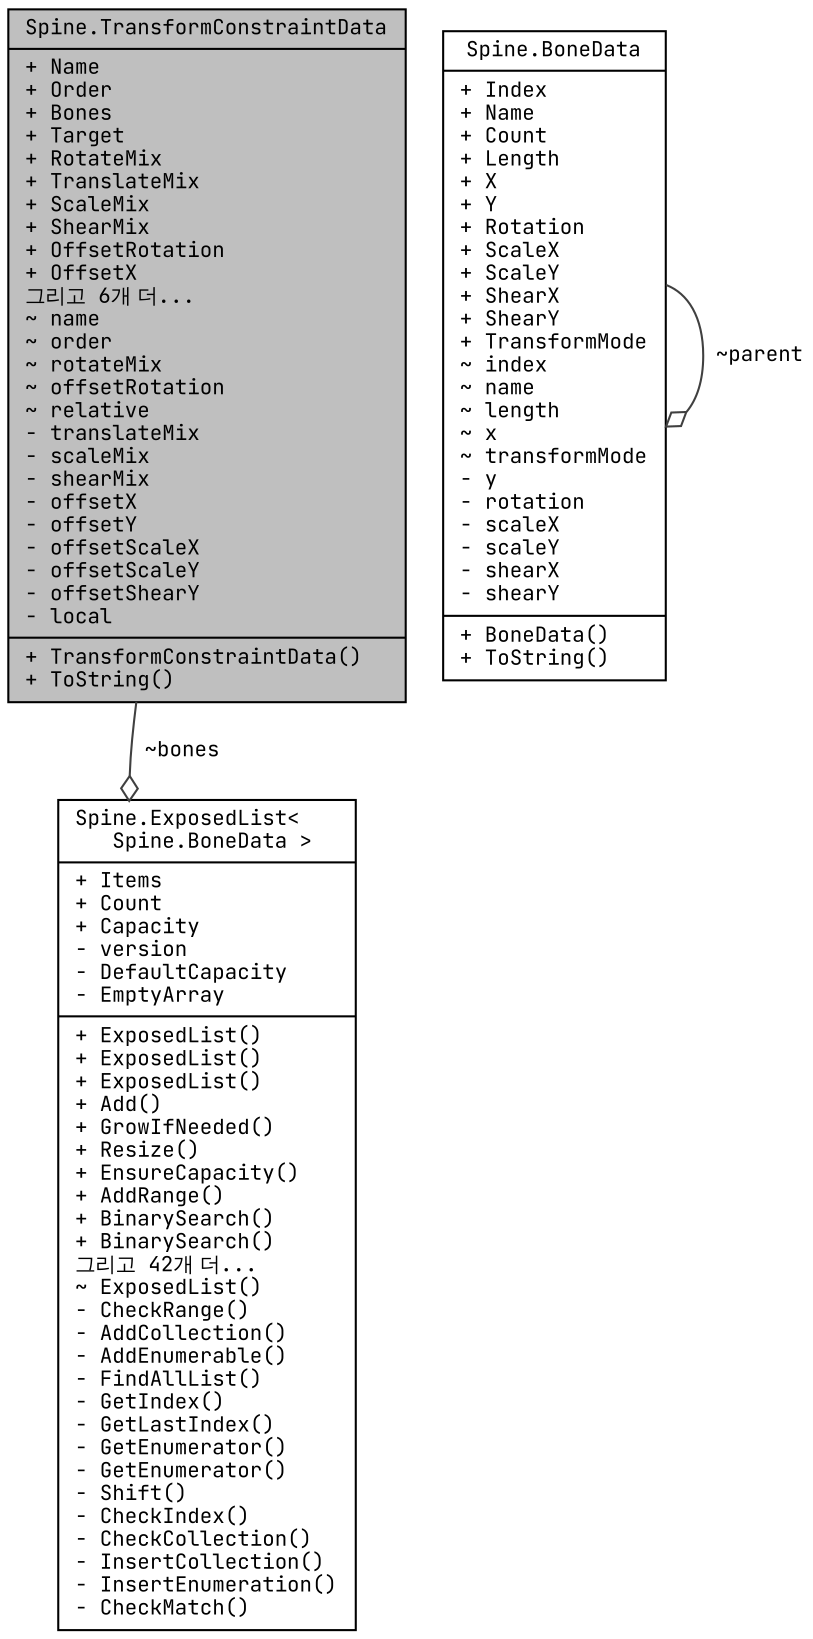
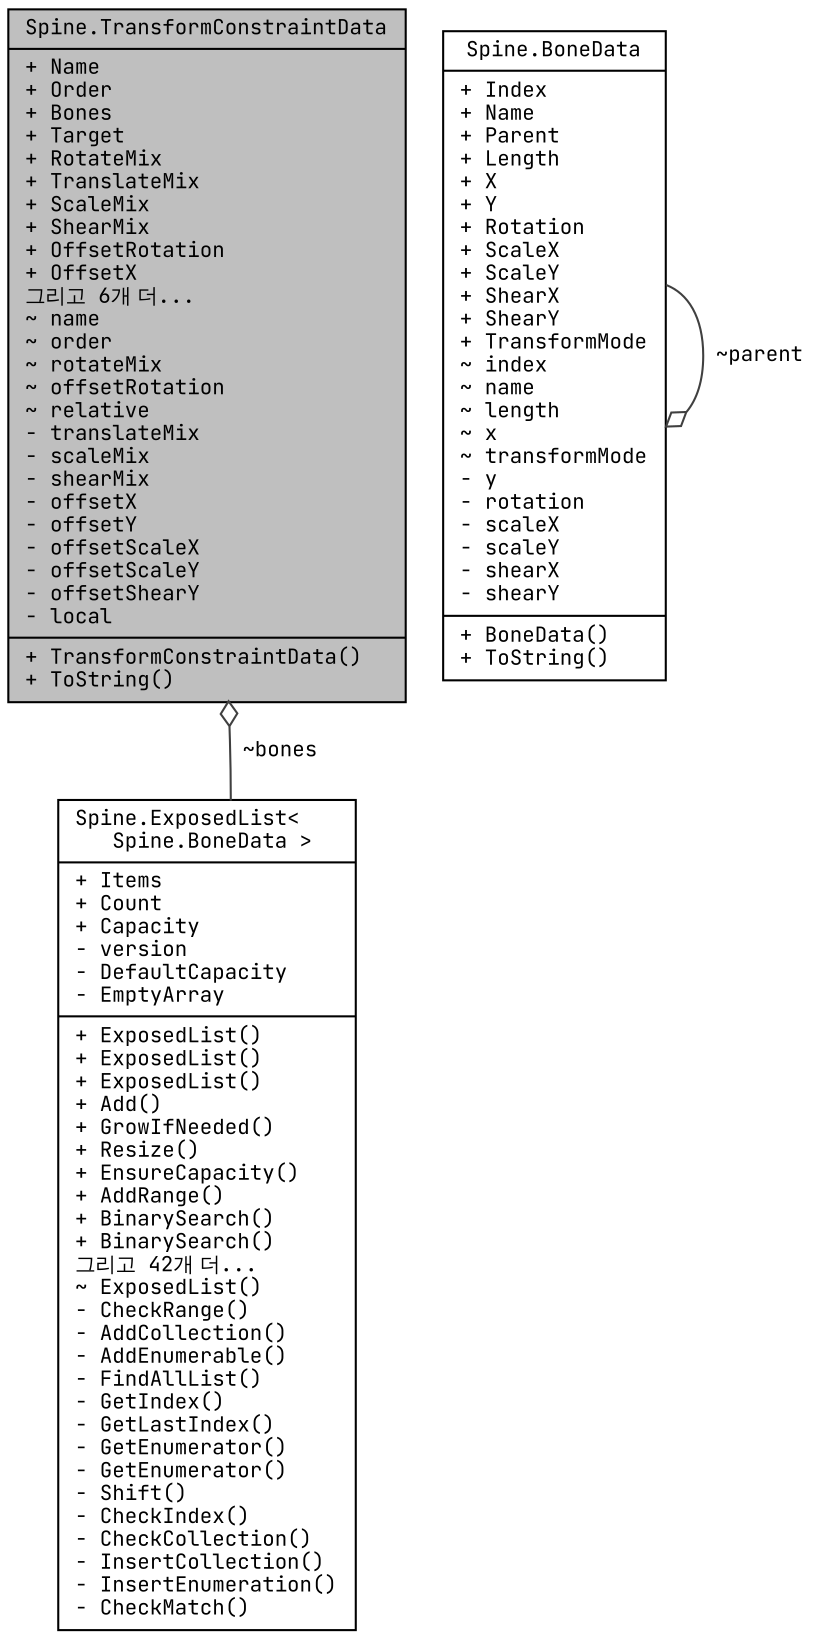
(505, 136) -> (511, 136)
(132, 739) -> (230, 764)
